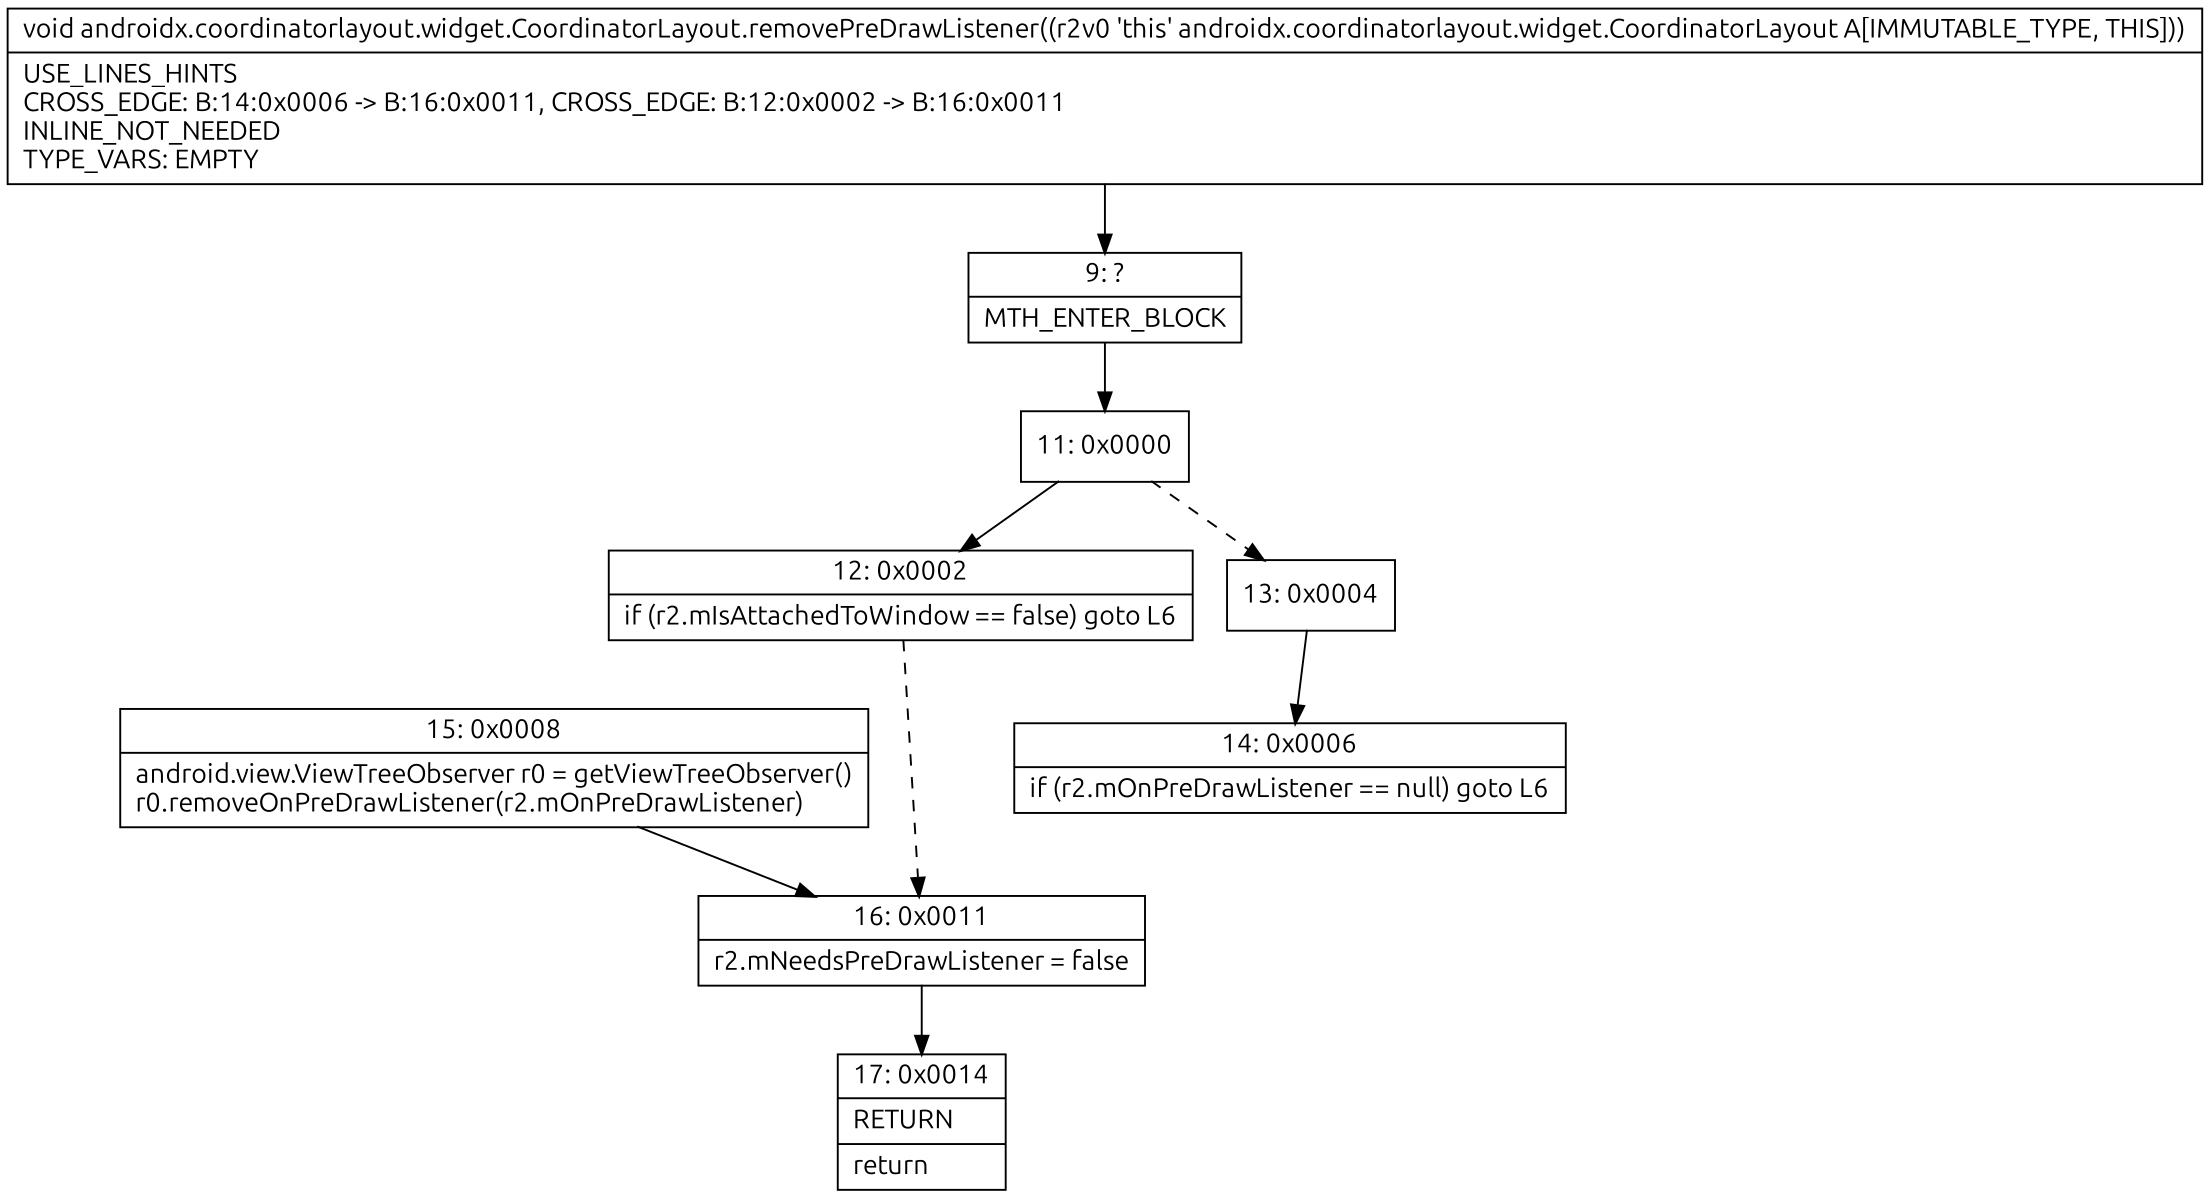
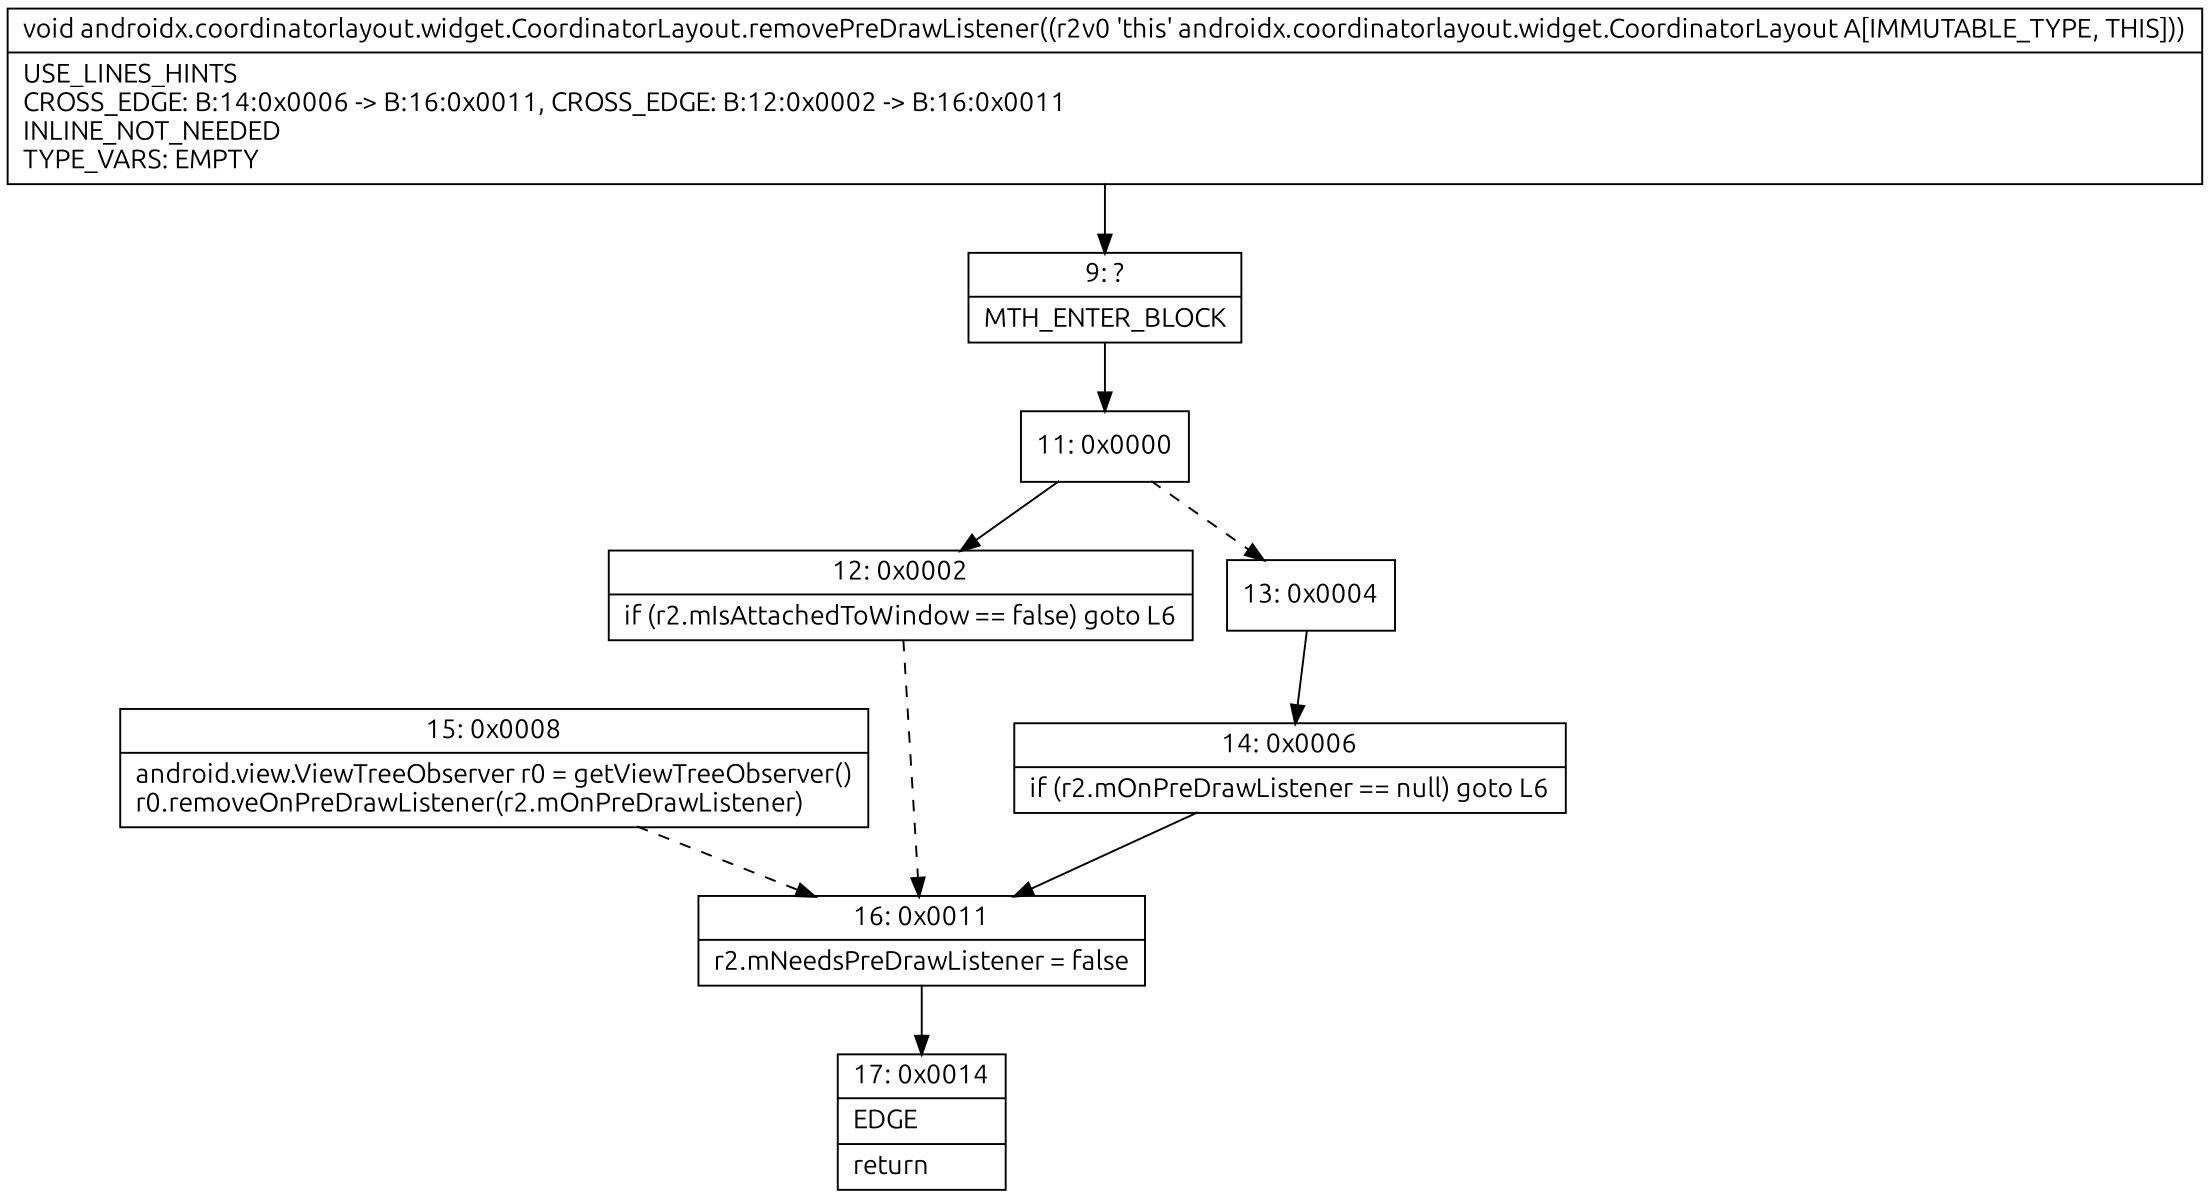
none -> (1115, 850)
(717, 858) -> (717, 858)
(904, 1120) -> (885, 1120)
